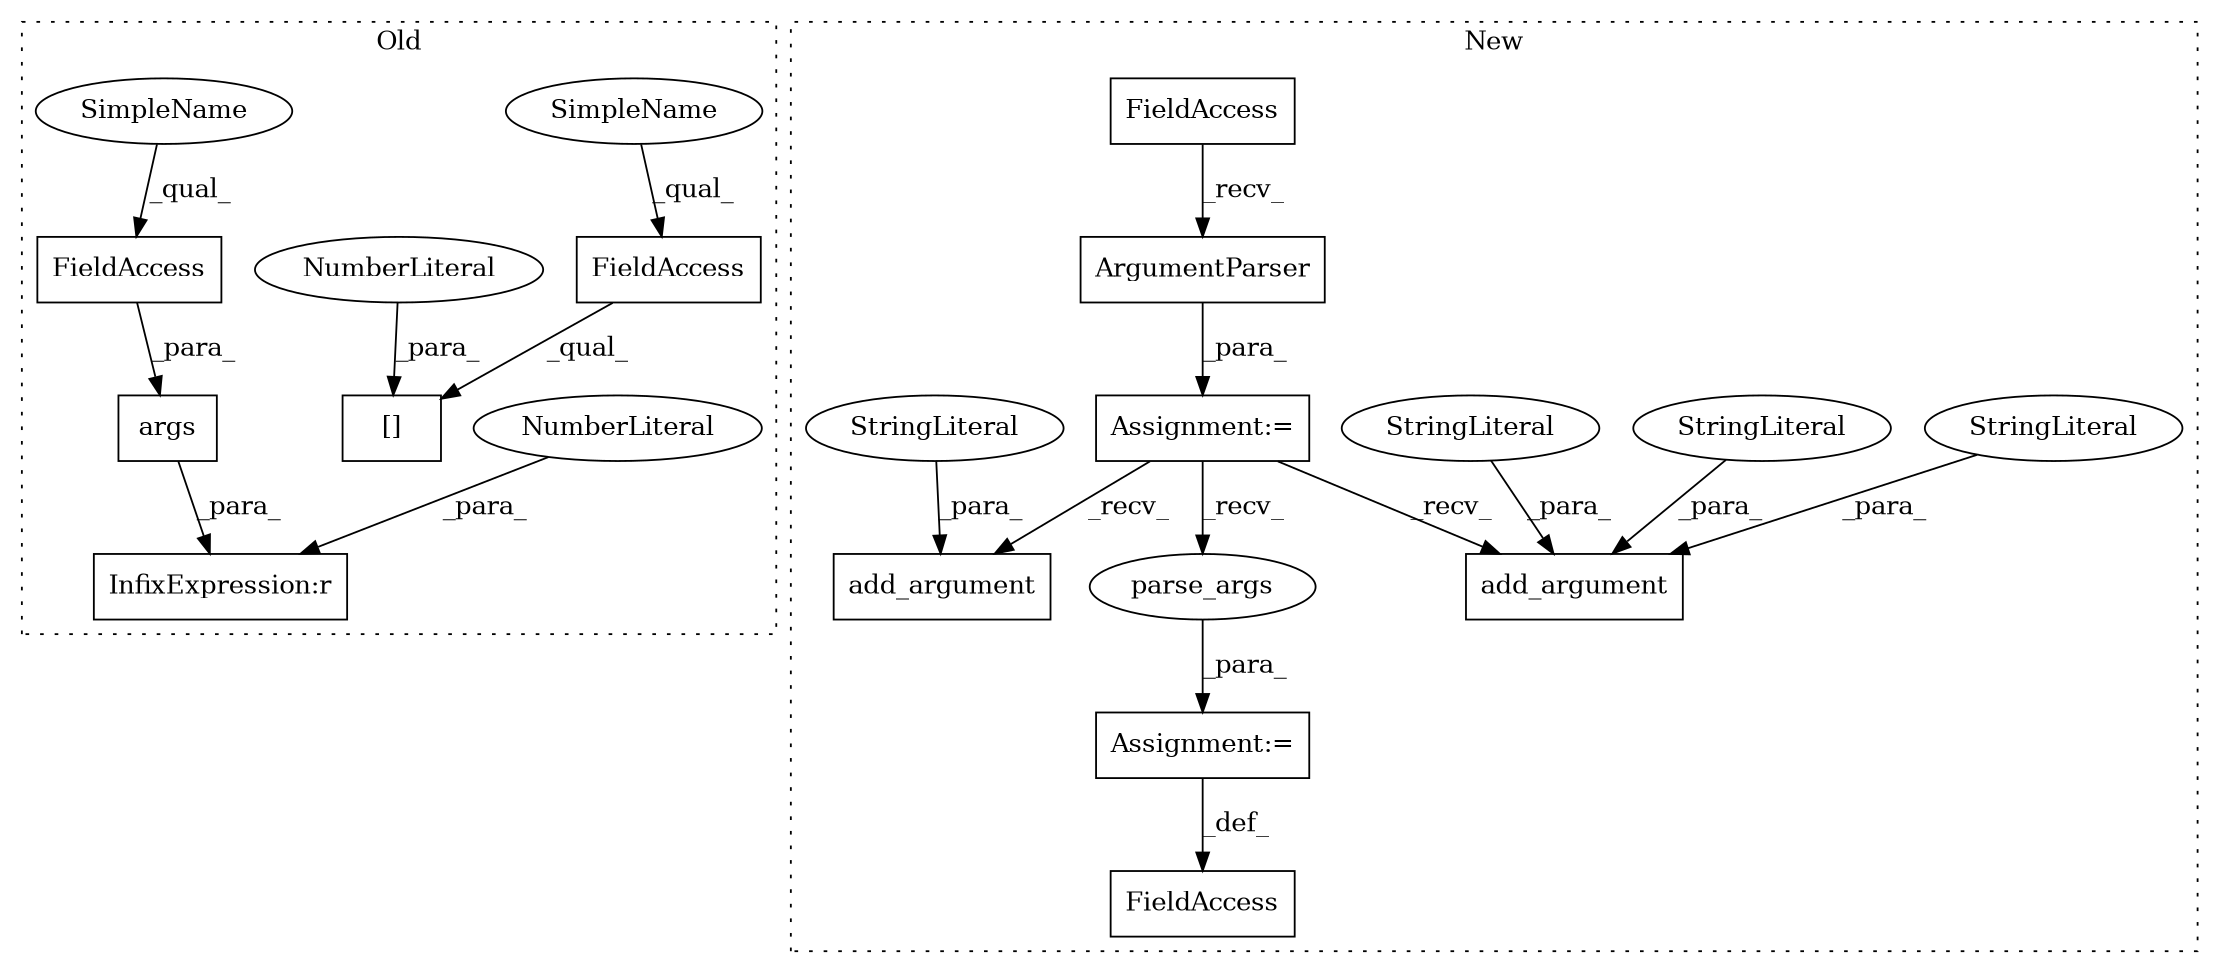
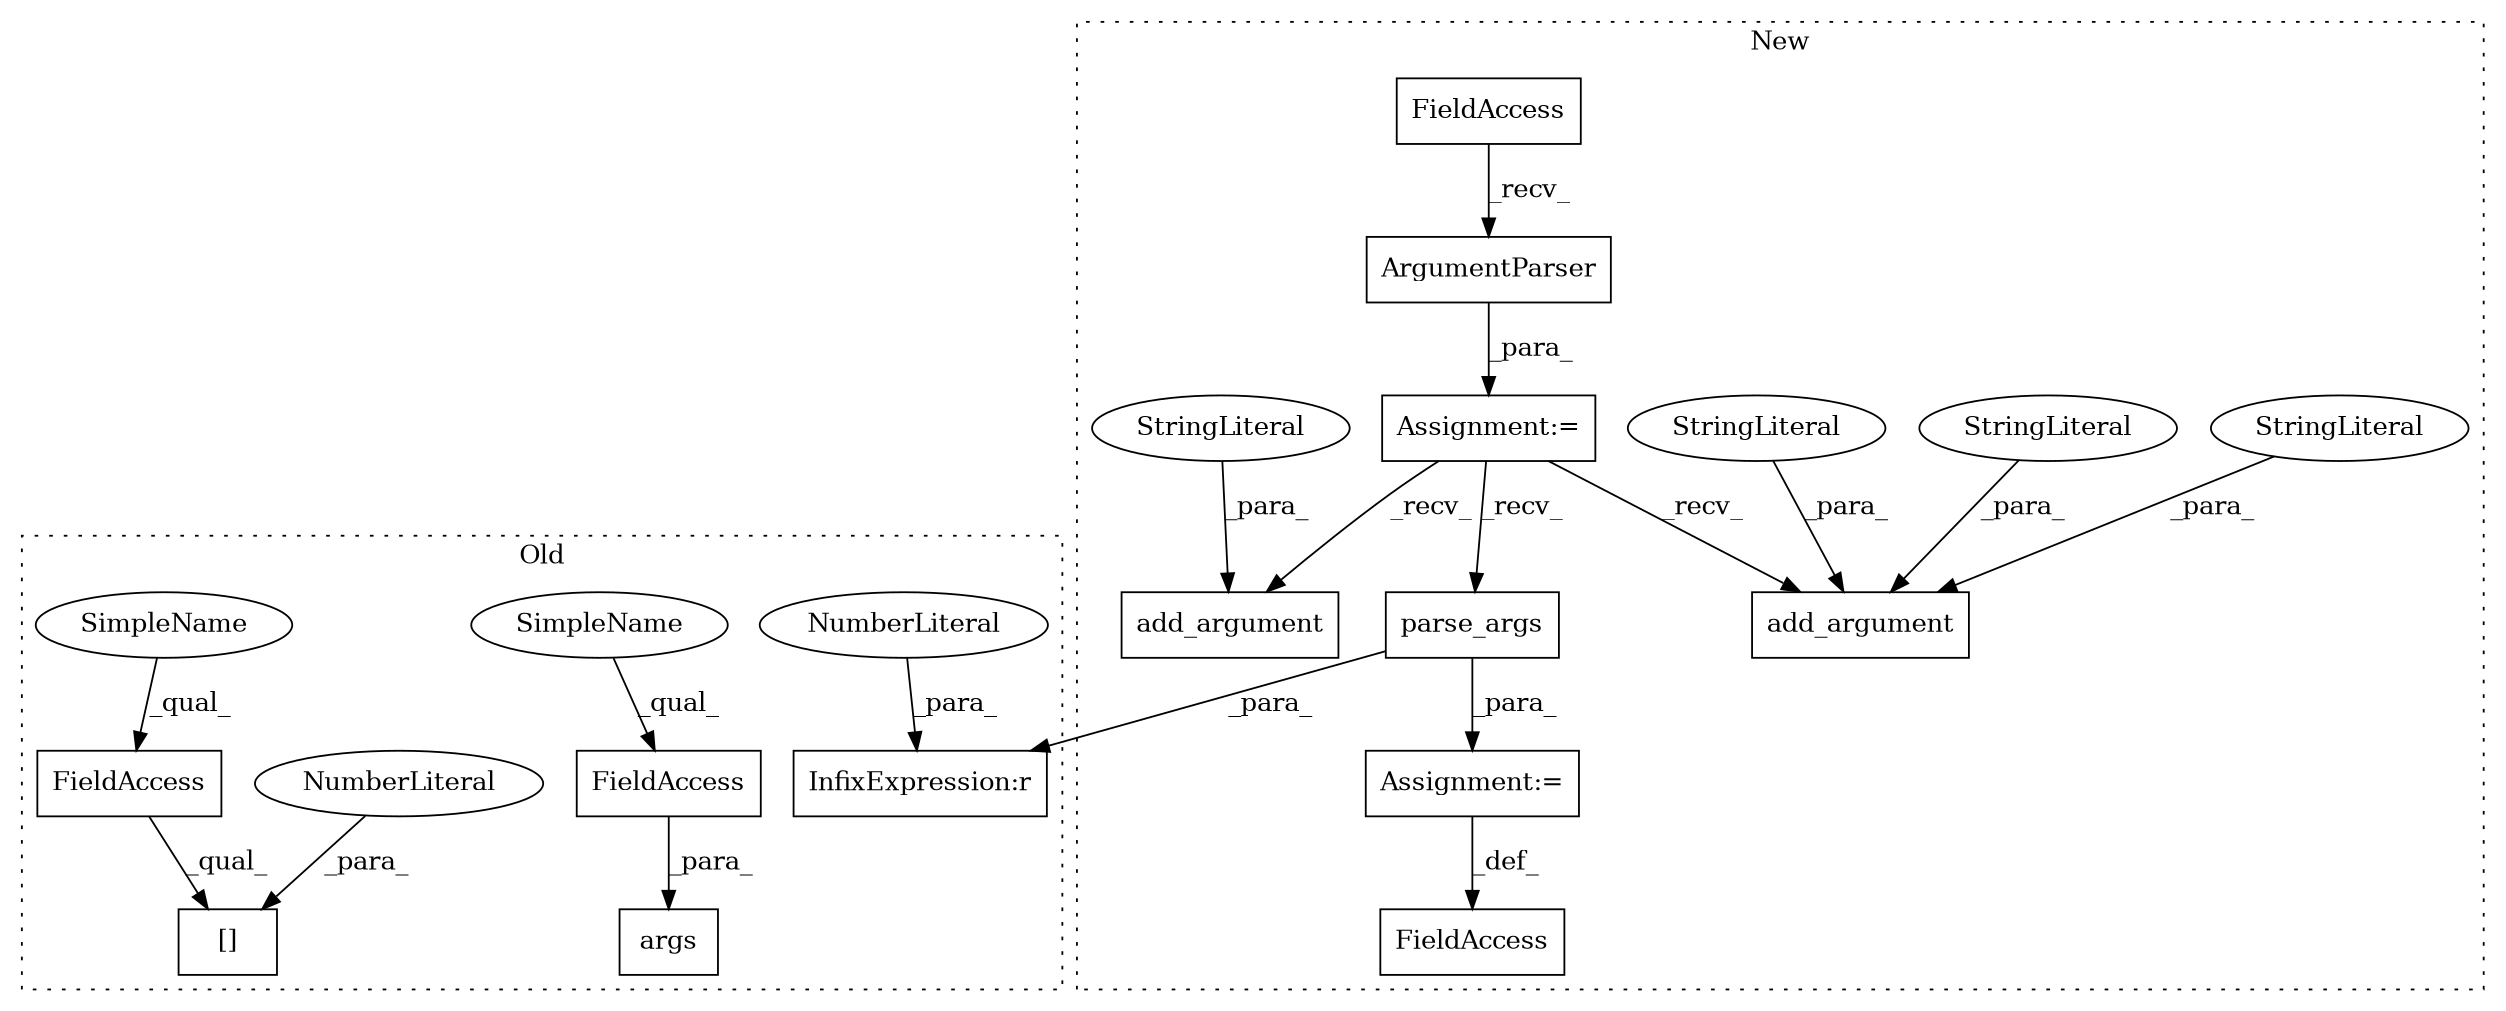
(191, 499) -> (1217, 698)
(1203, 587) -> (1472, 625)
